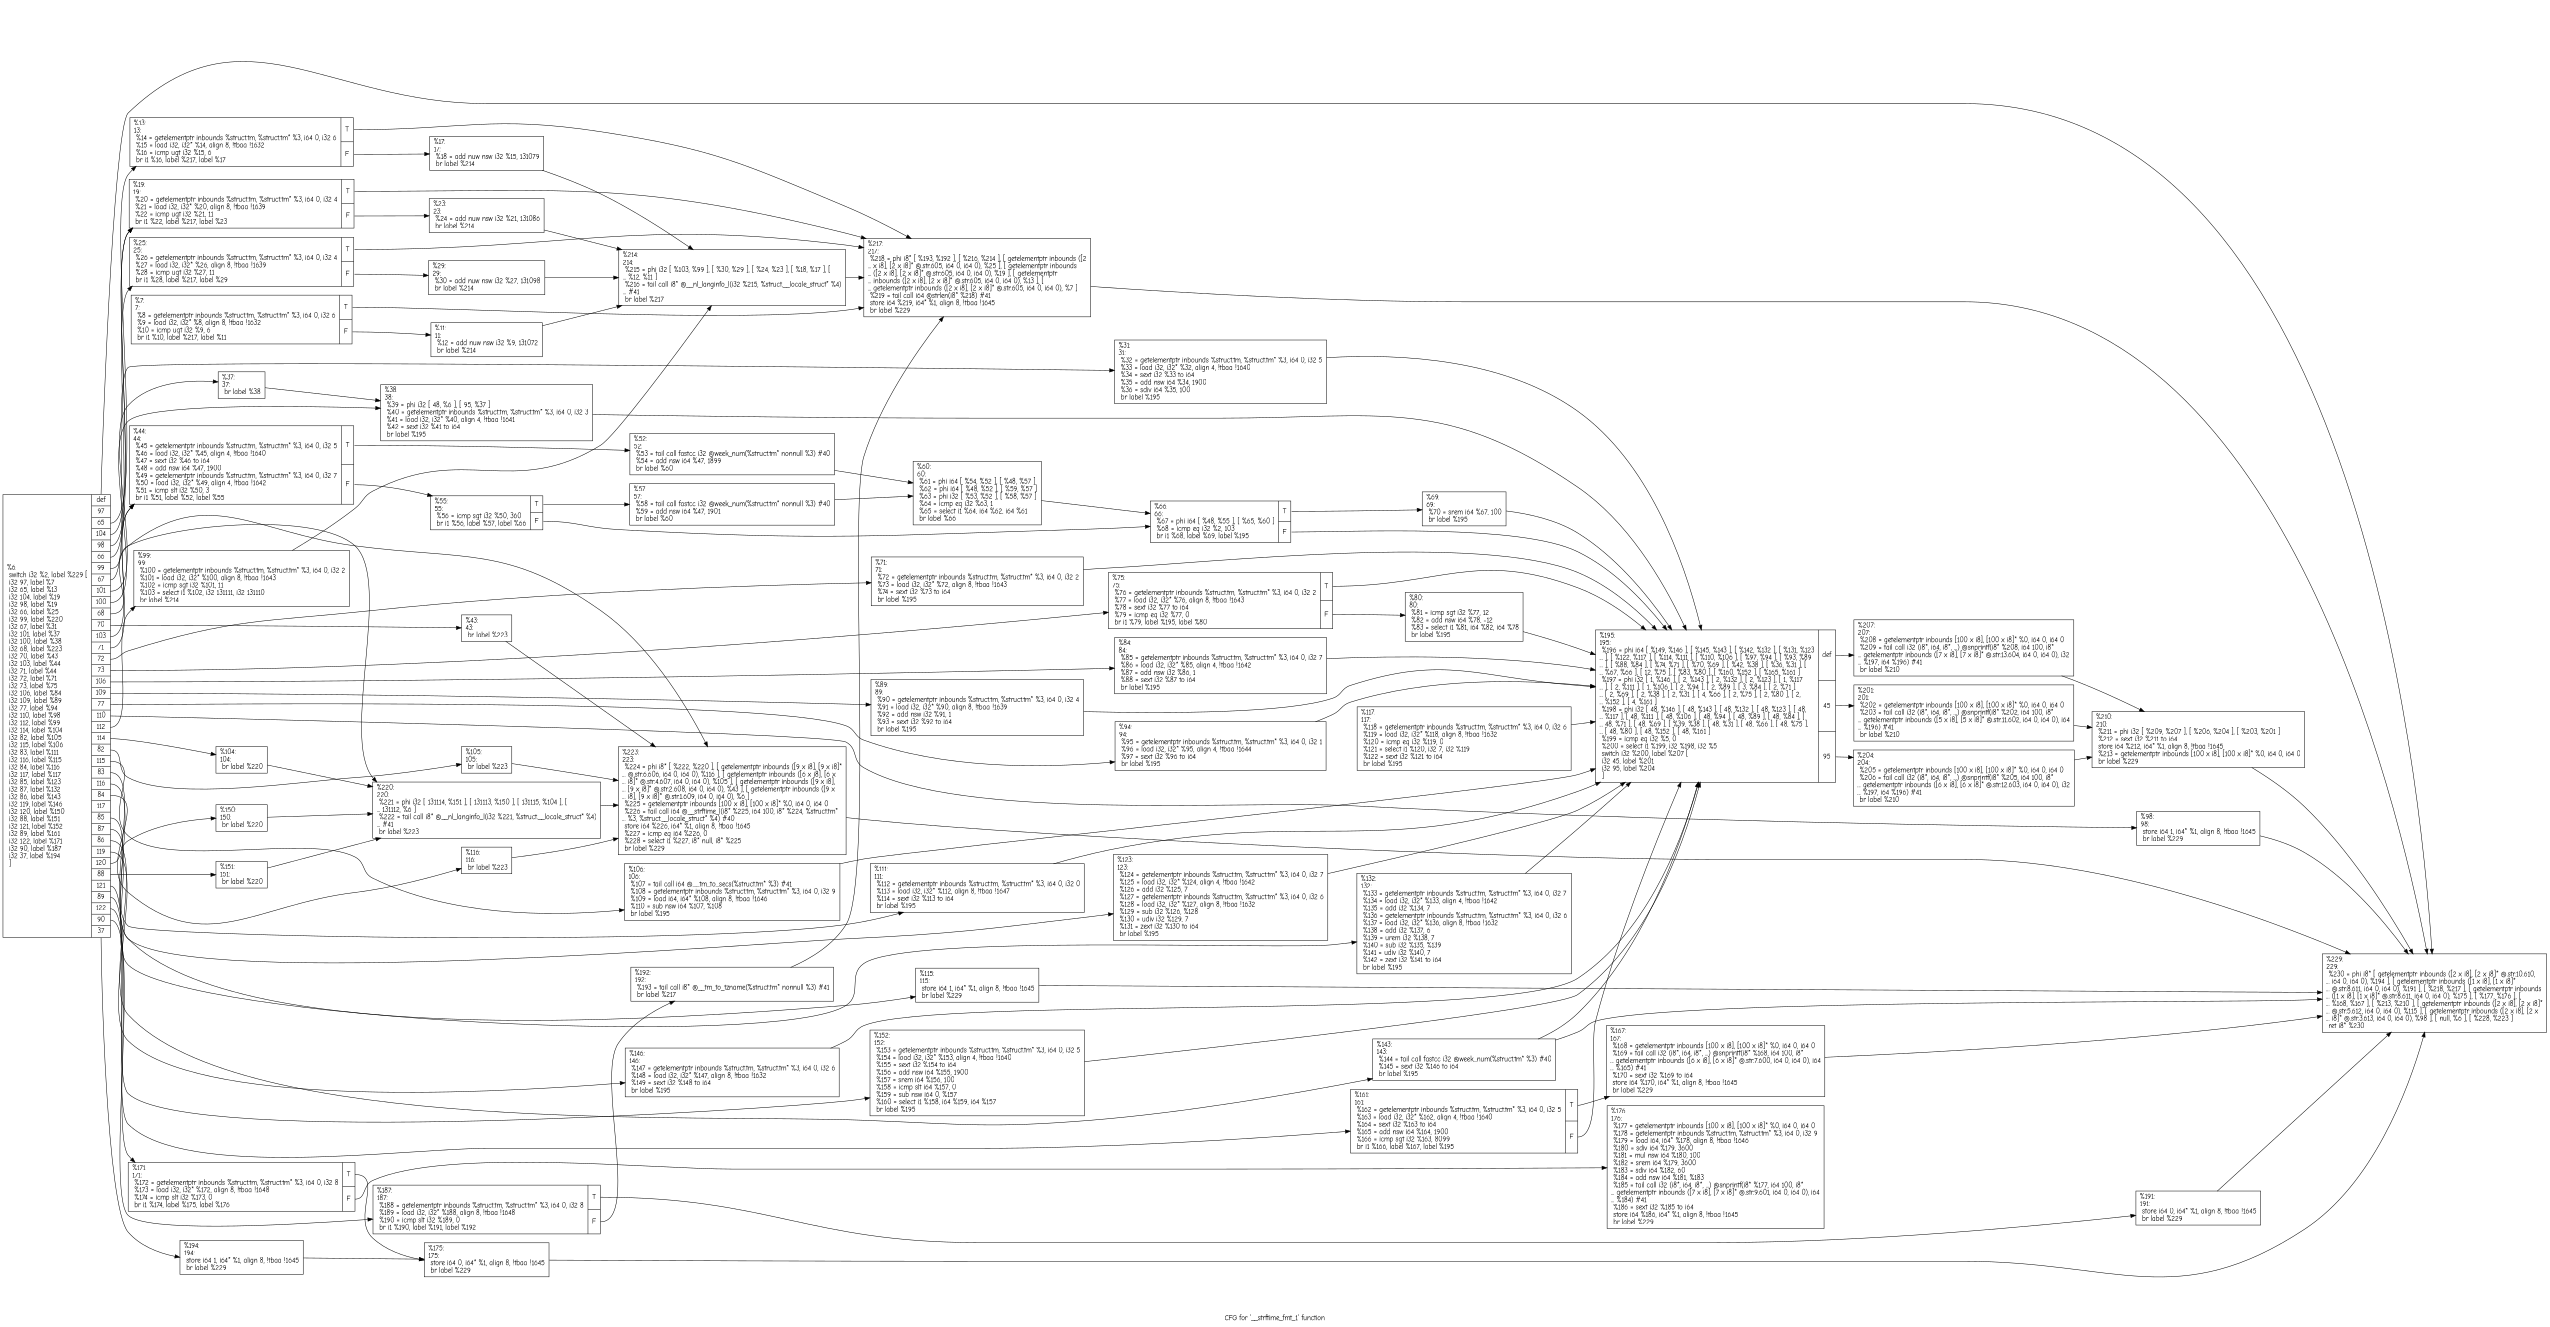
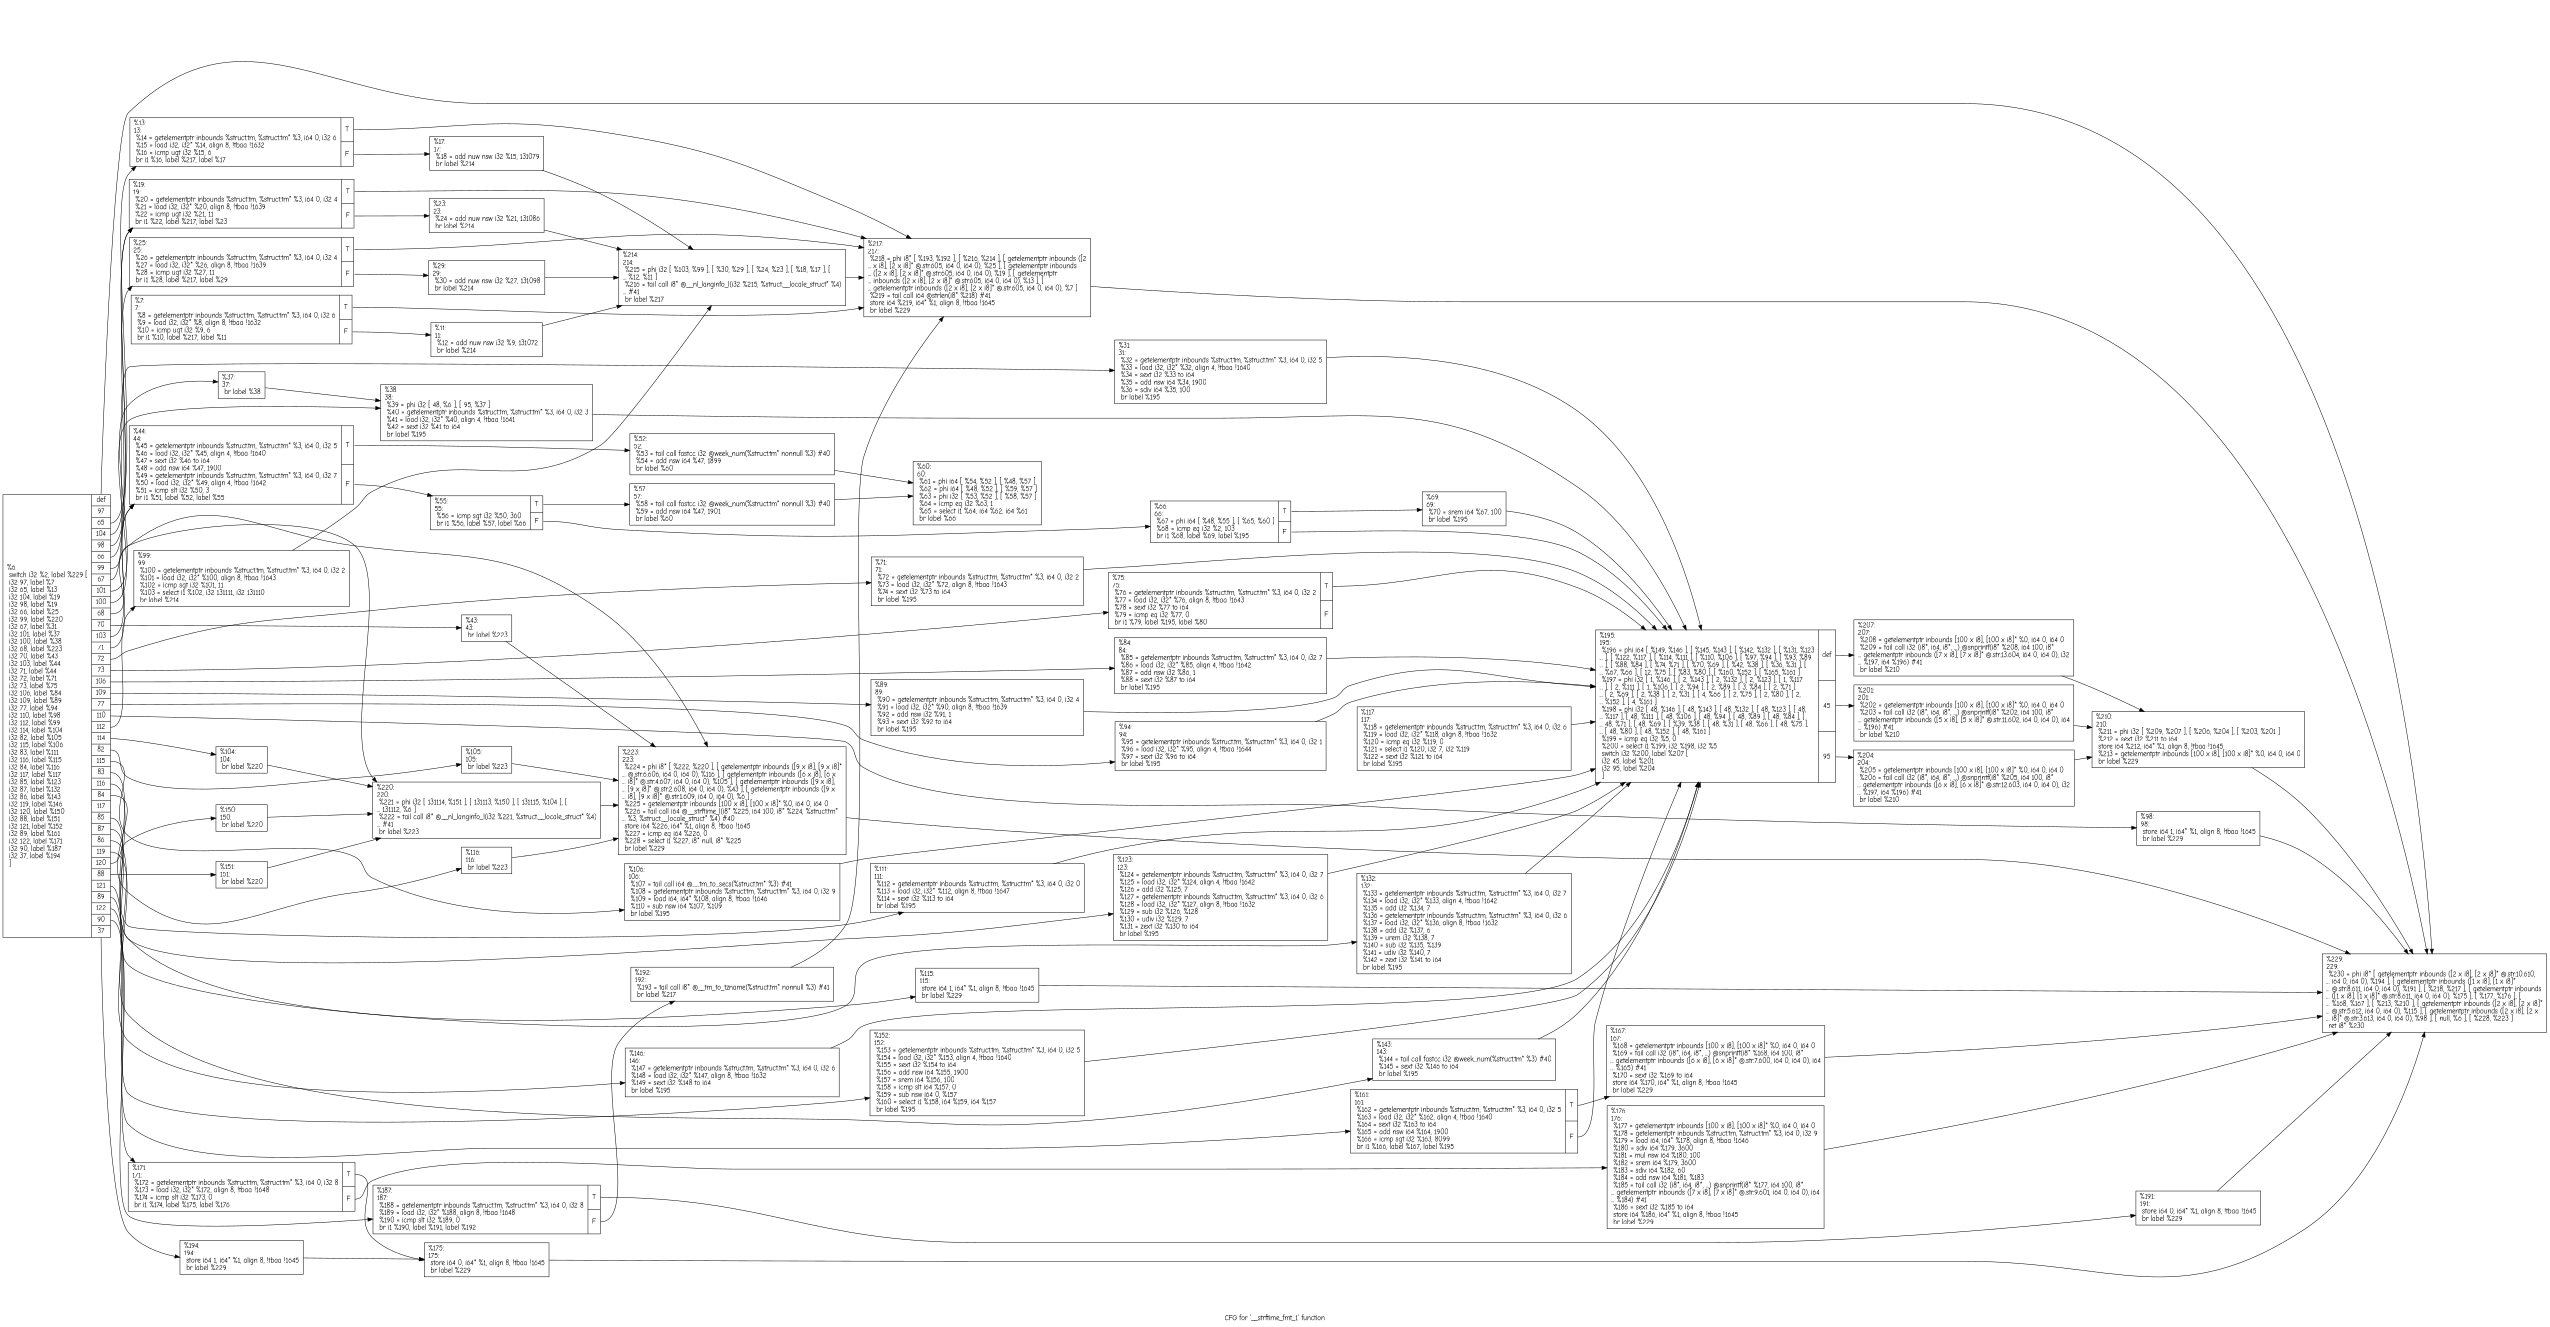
(1093, 507) -> none
(1464, 617) -> none
(675, 907) -> (675, 907)
(1934, 1004) -> (2080, 1100)
